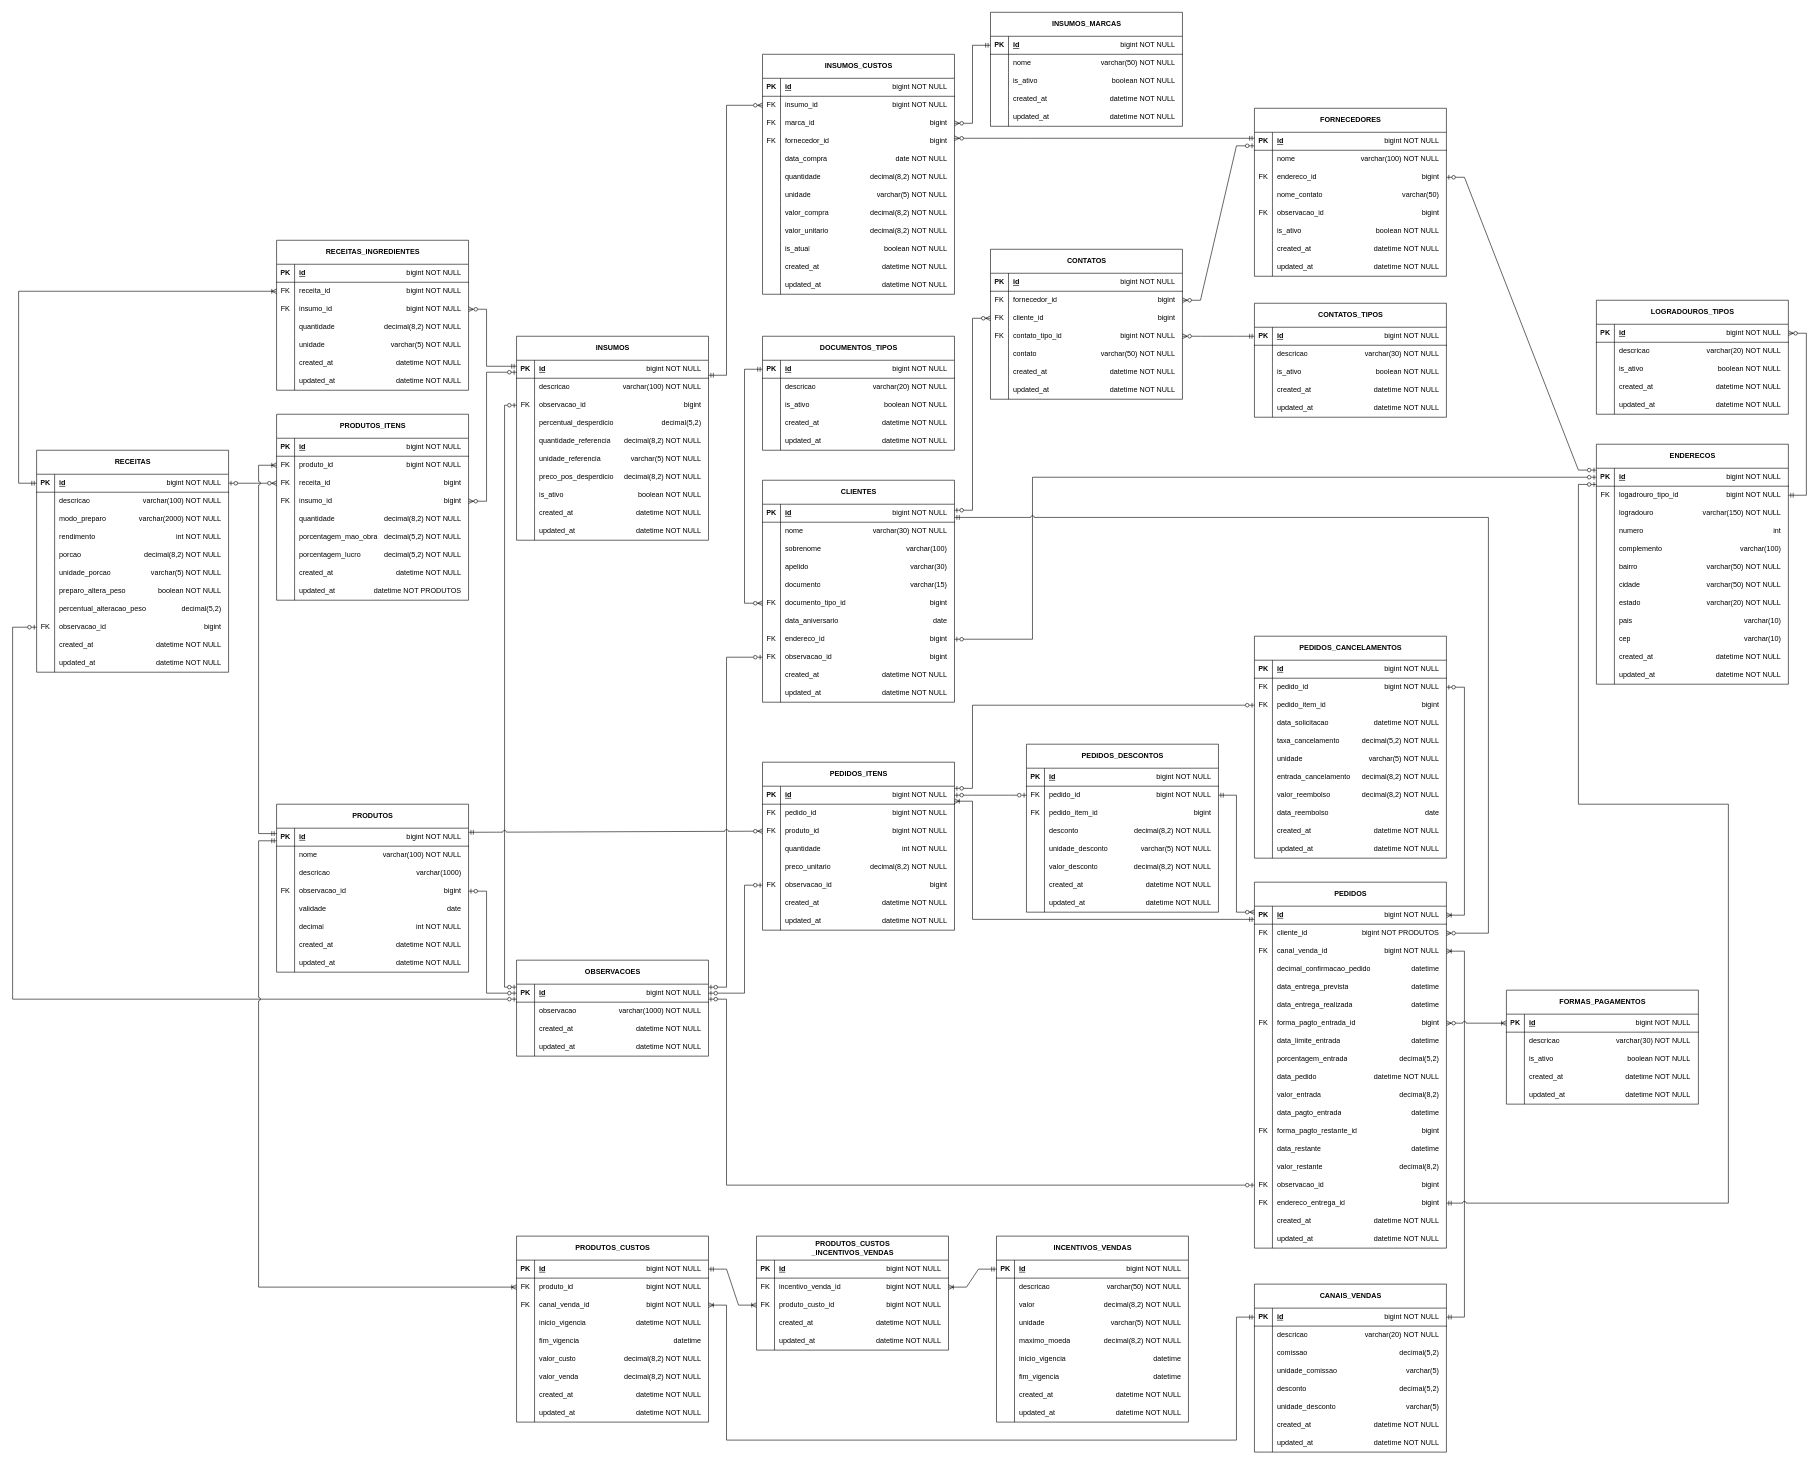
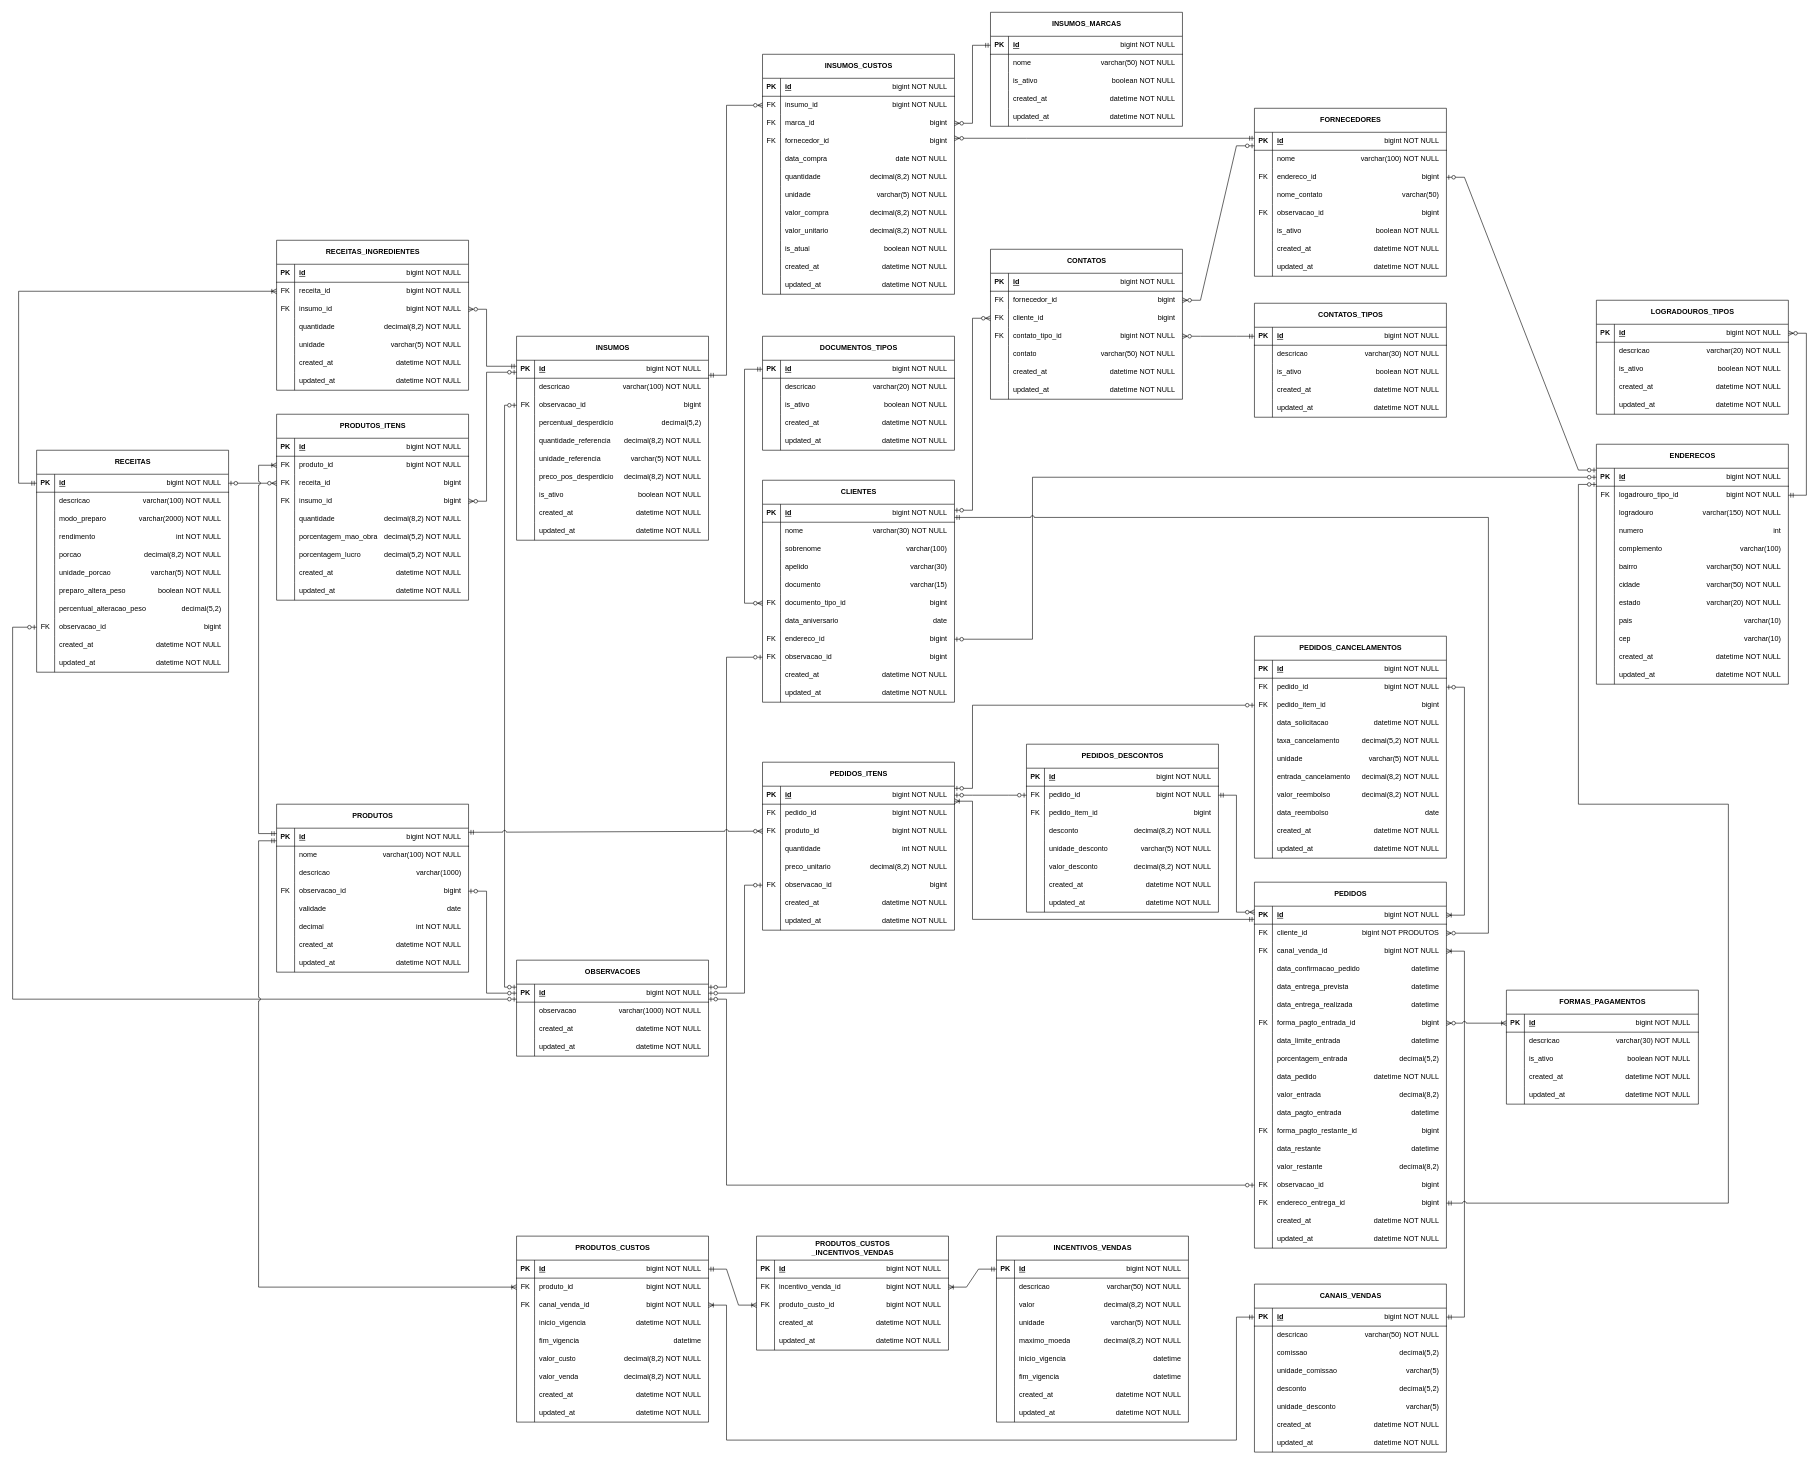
(421, 481) -> (423, 481)
(1326, 969) -> (1322, 969)
(1400, 1347) -> (1400, 1347)
